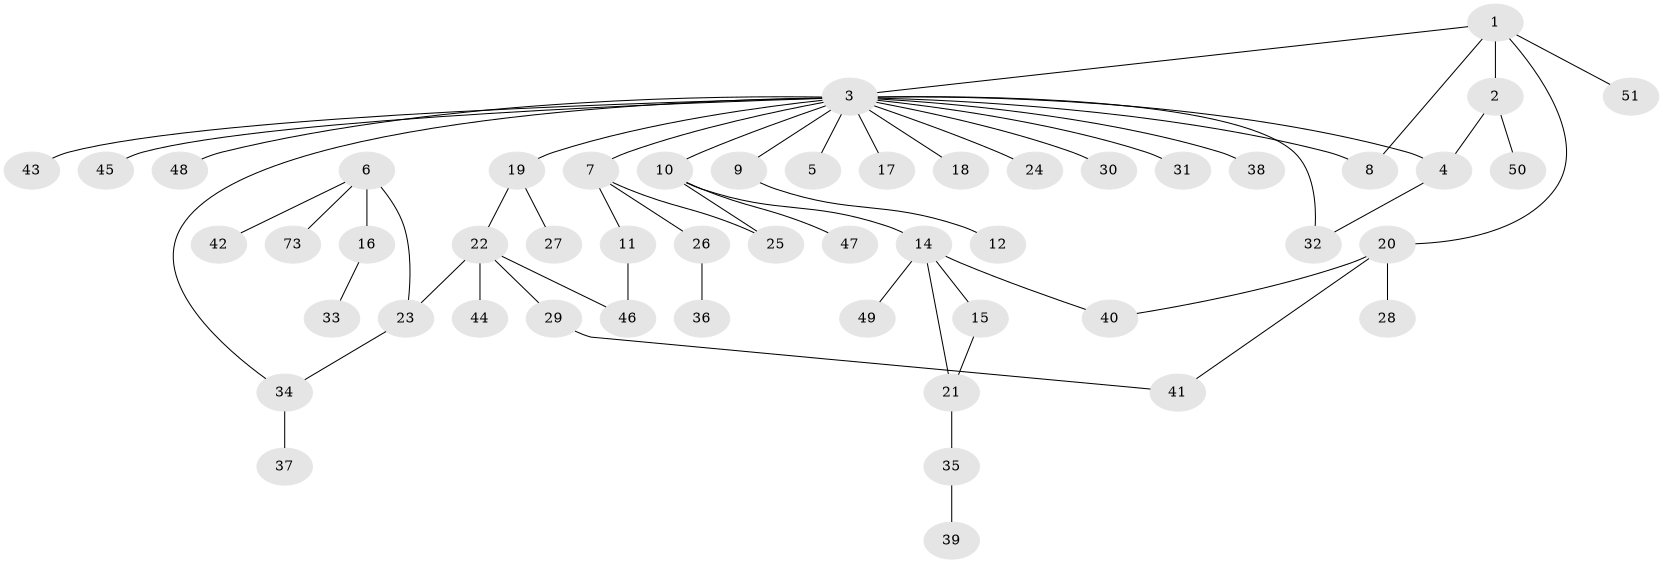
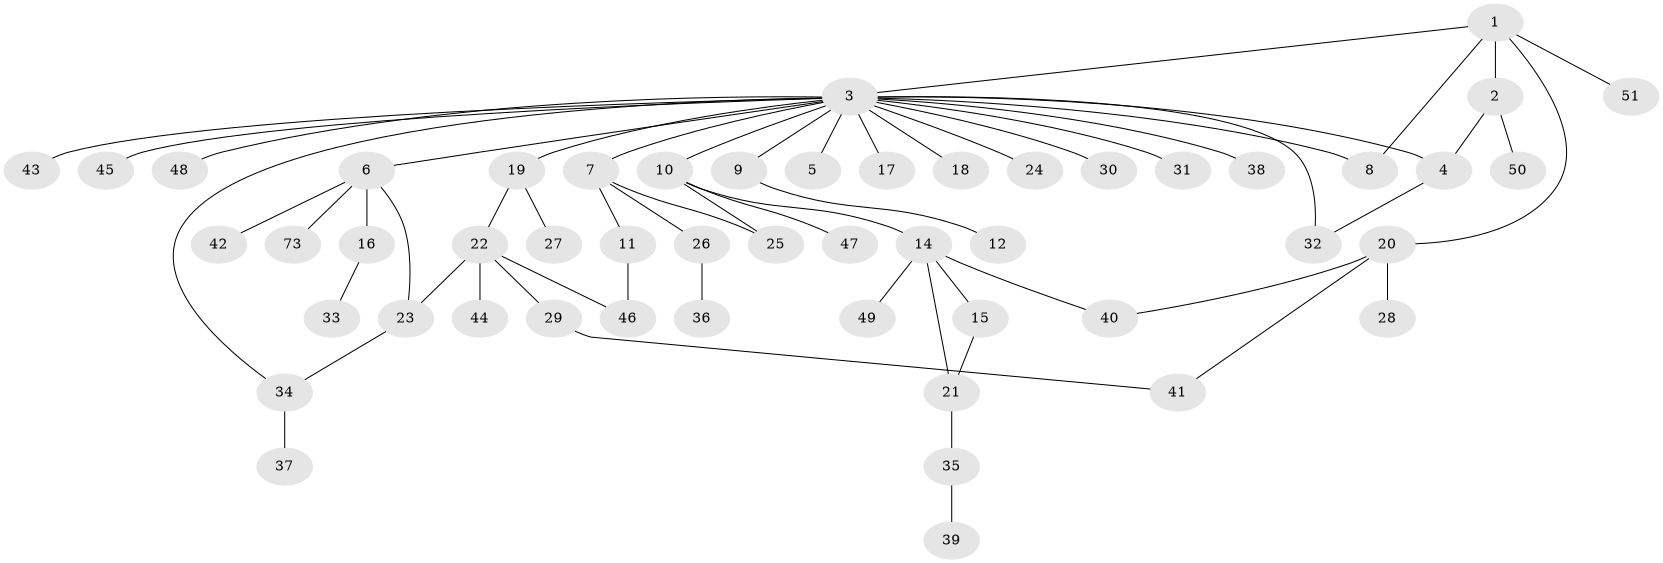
none -> (576, 138)
